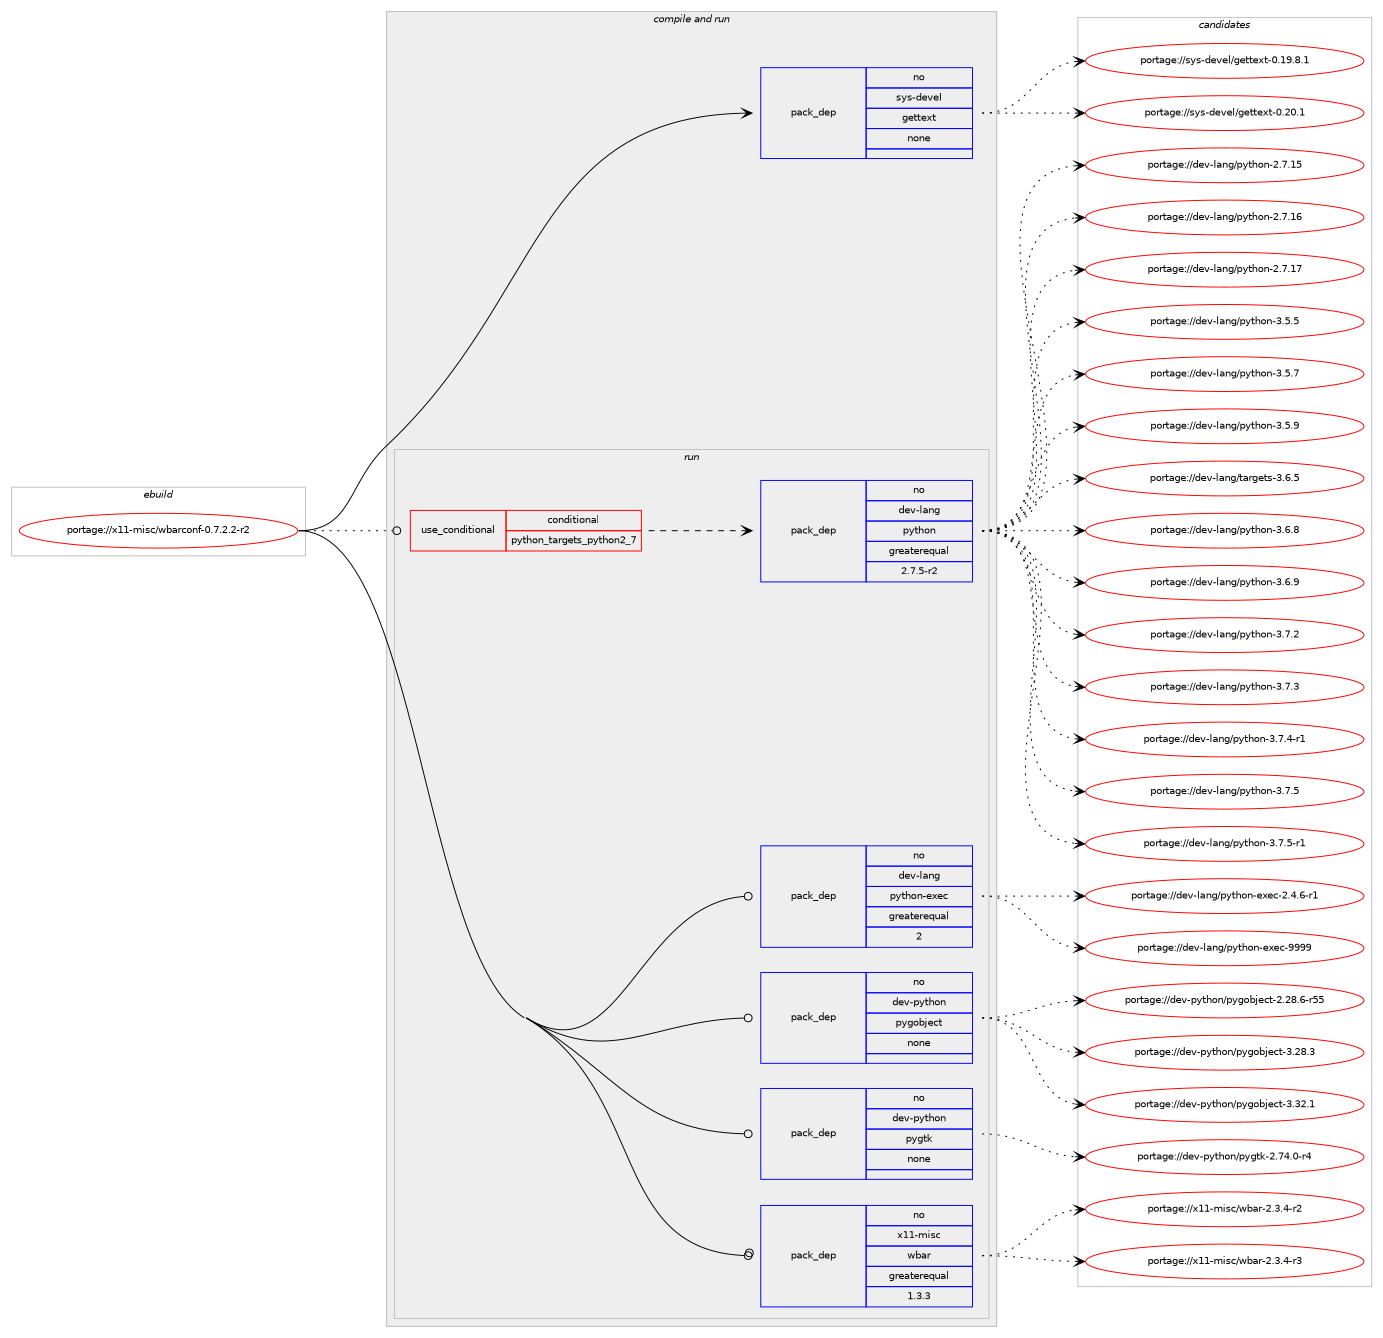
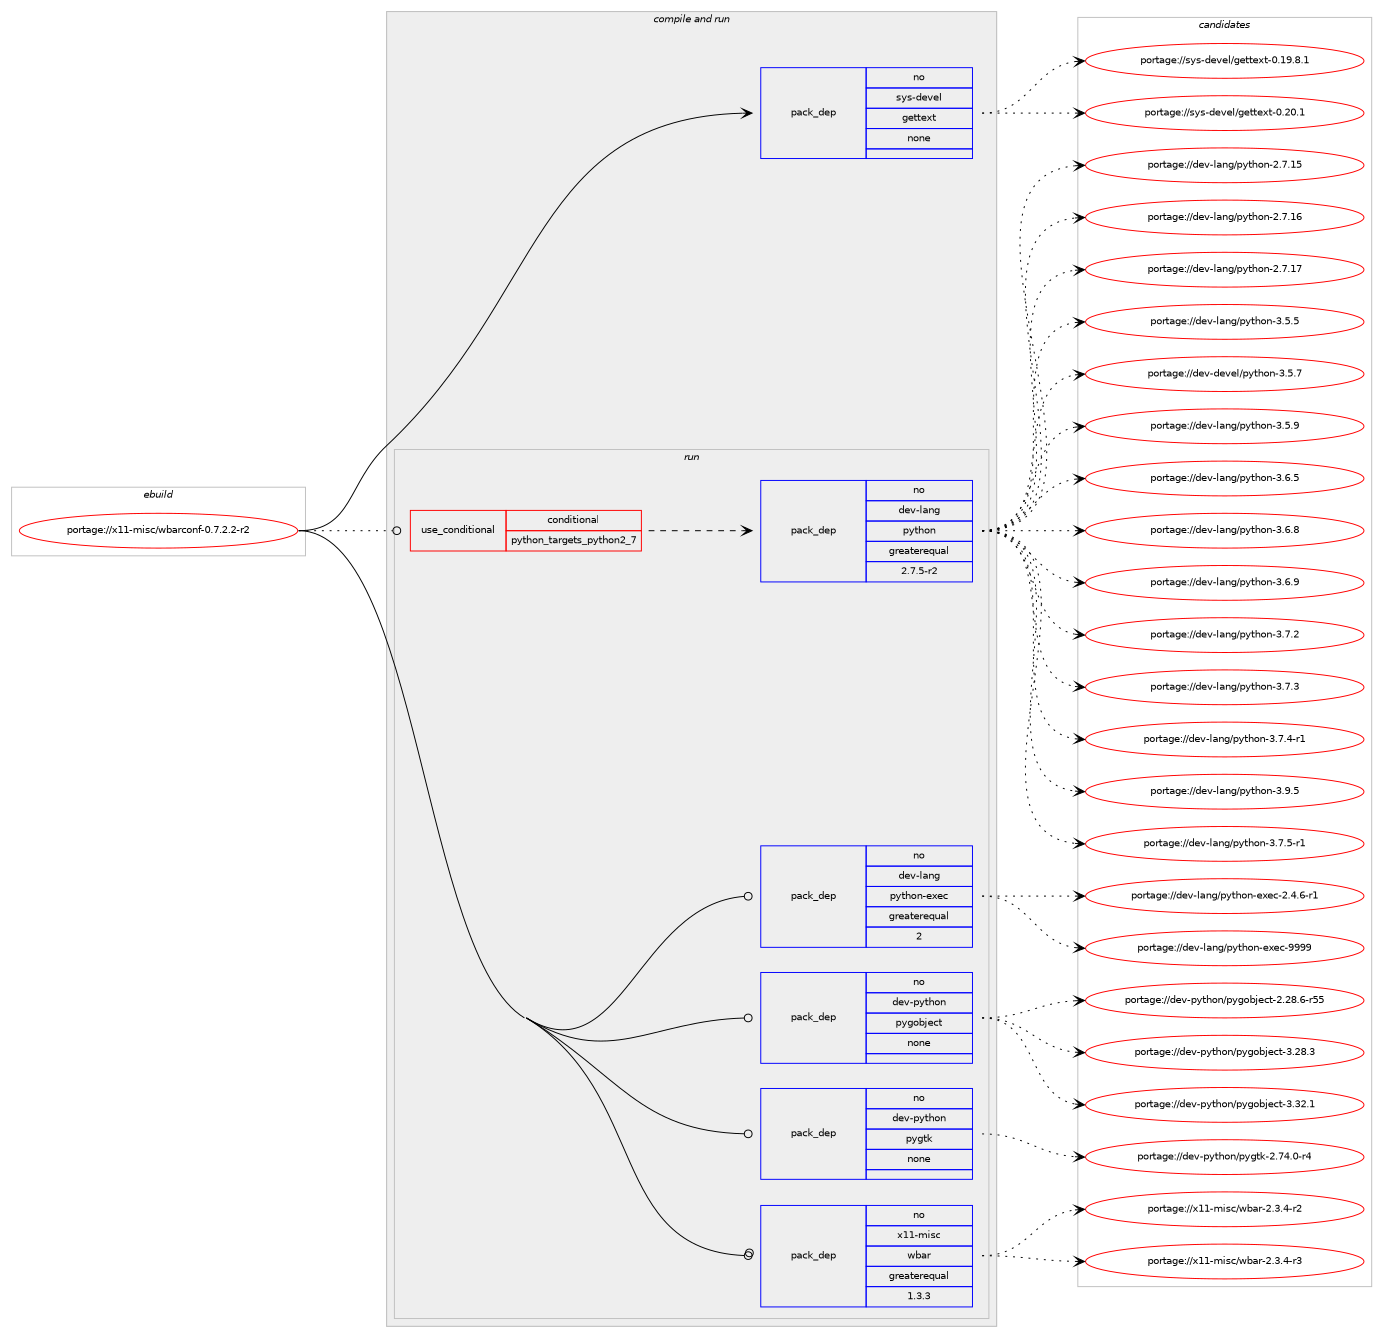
(1225, 374) -> (1225, 374)
(1225, 478) -> (1225, 478)
(1225, 792) -> (1225, 792)
